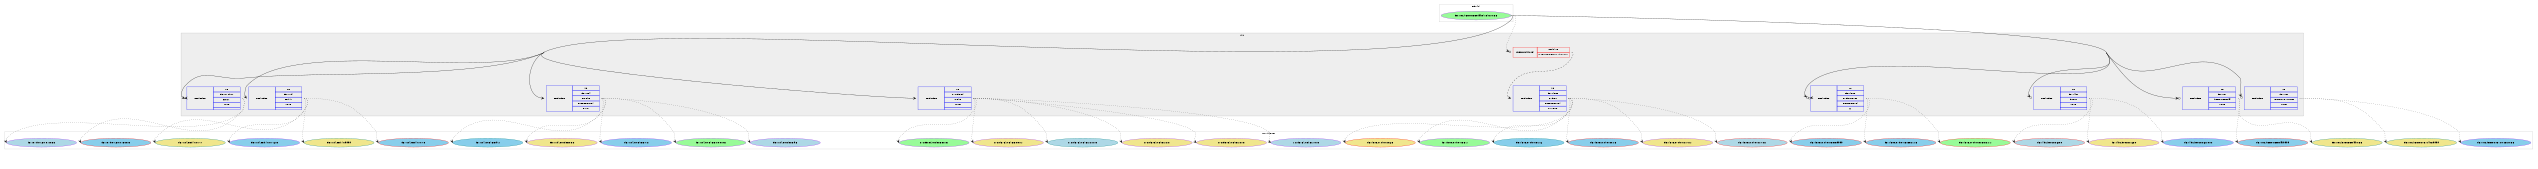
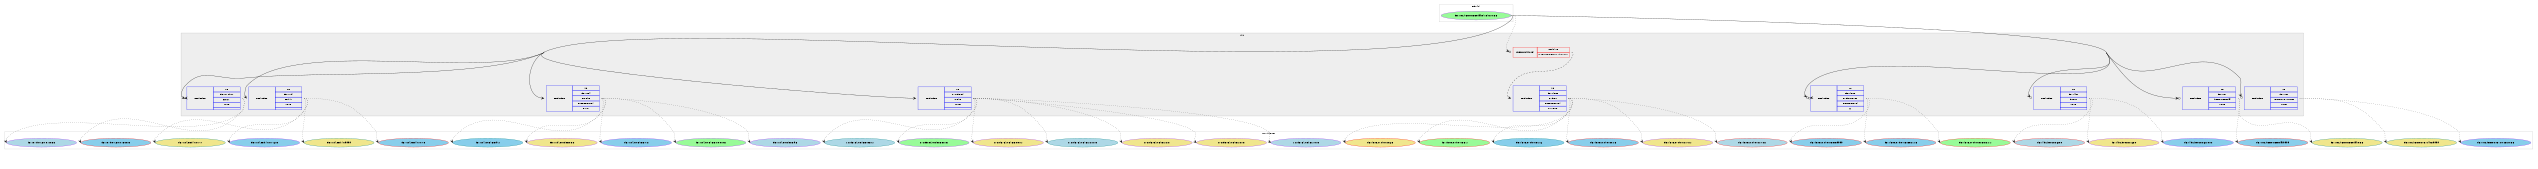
none -> (860, 143)
(1455, 143) -> (1455, 143)
(2347, 143) -> (2347, 143)
